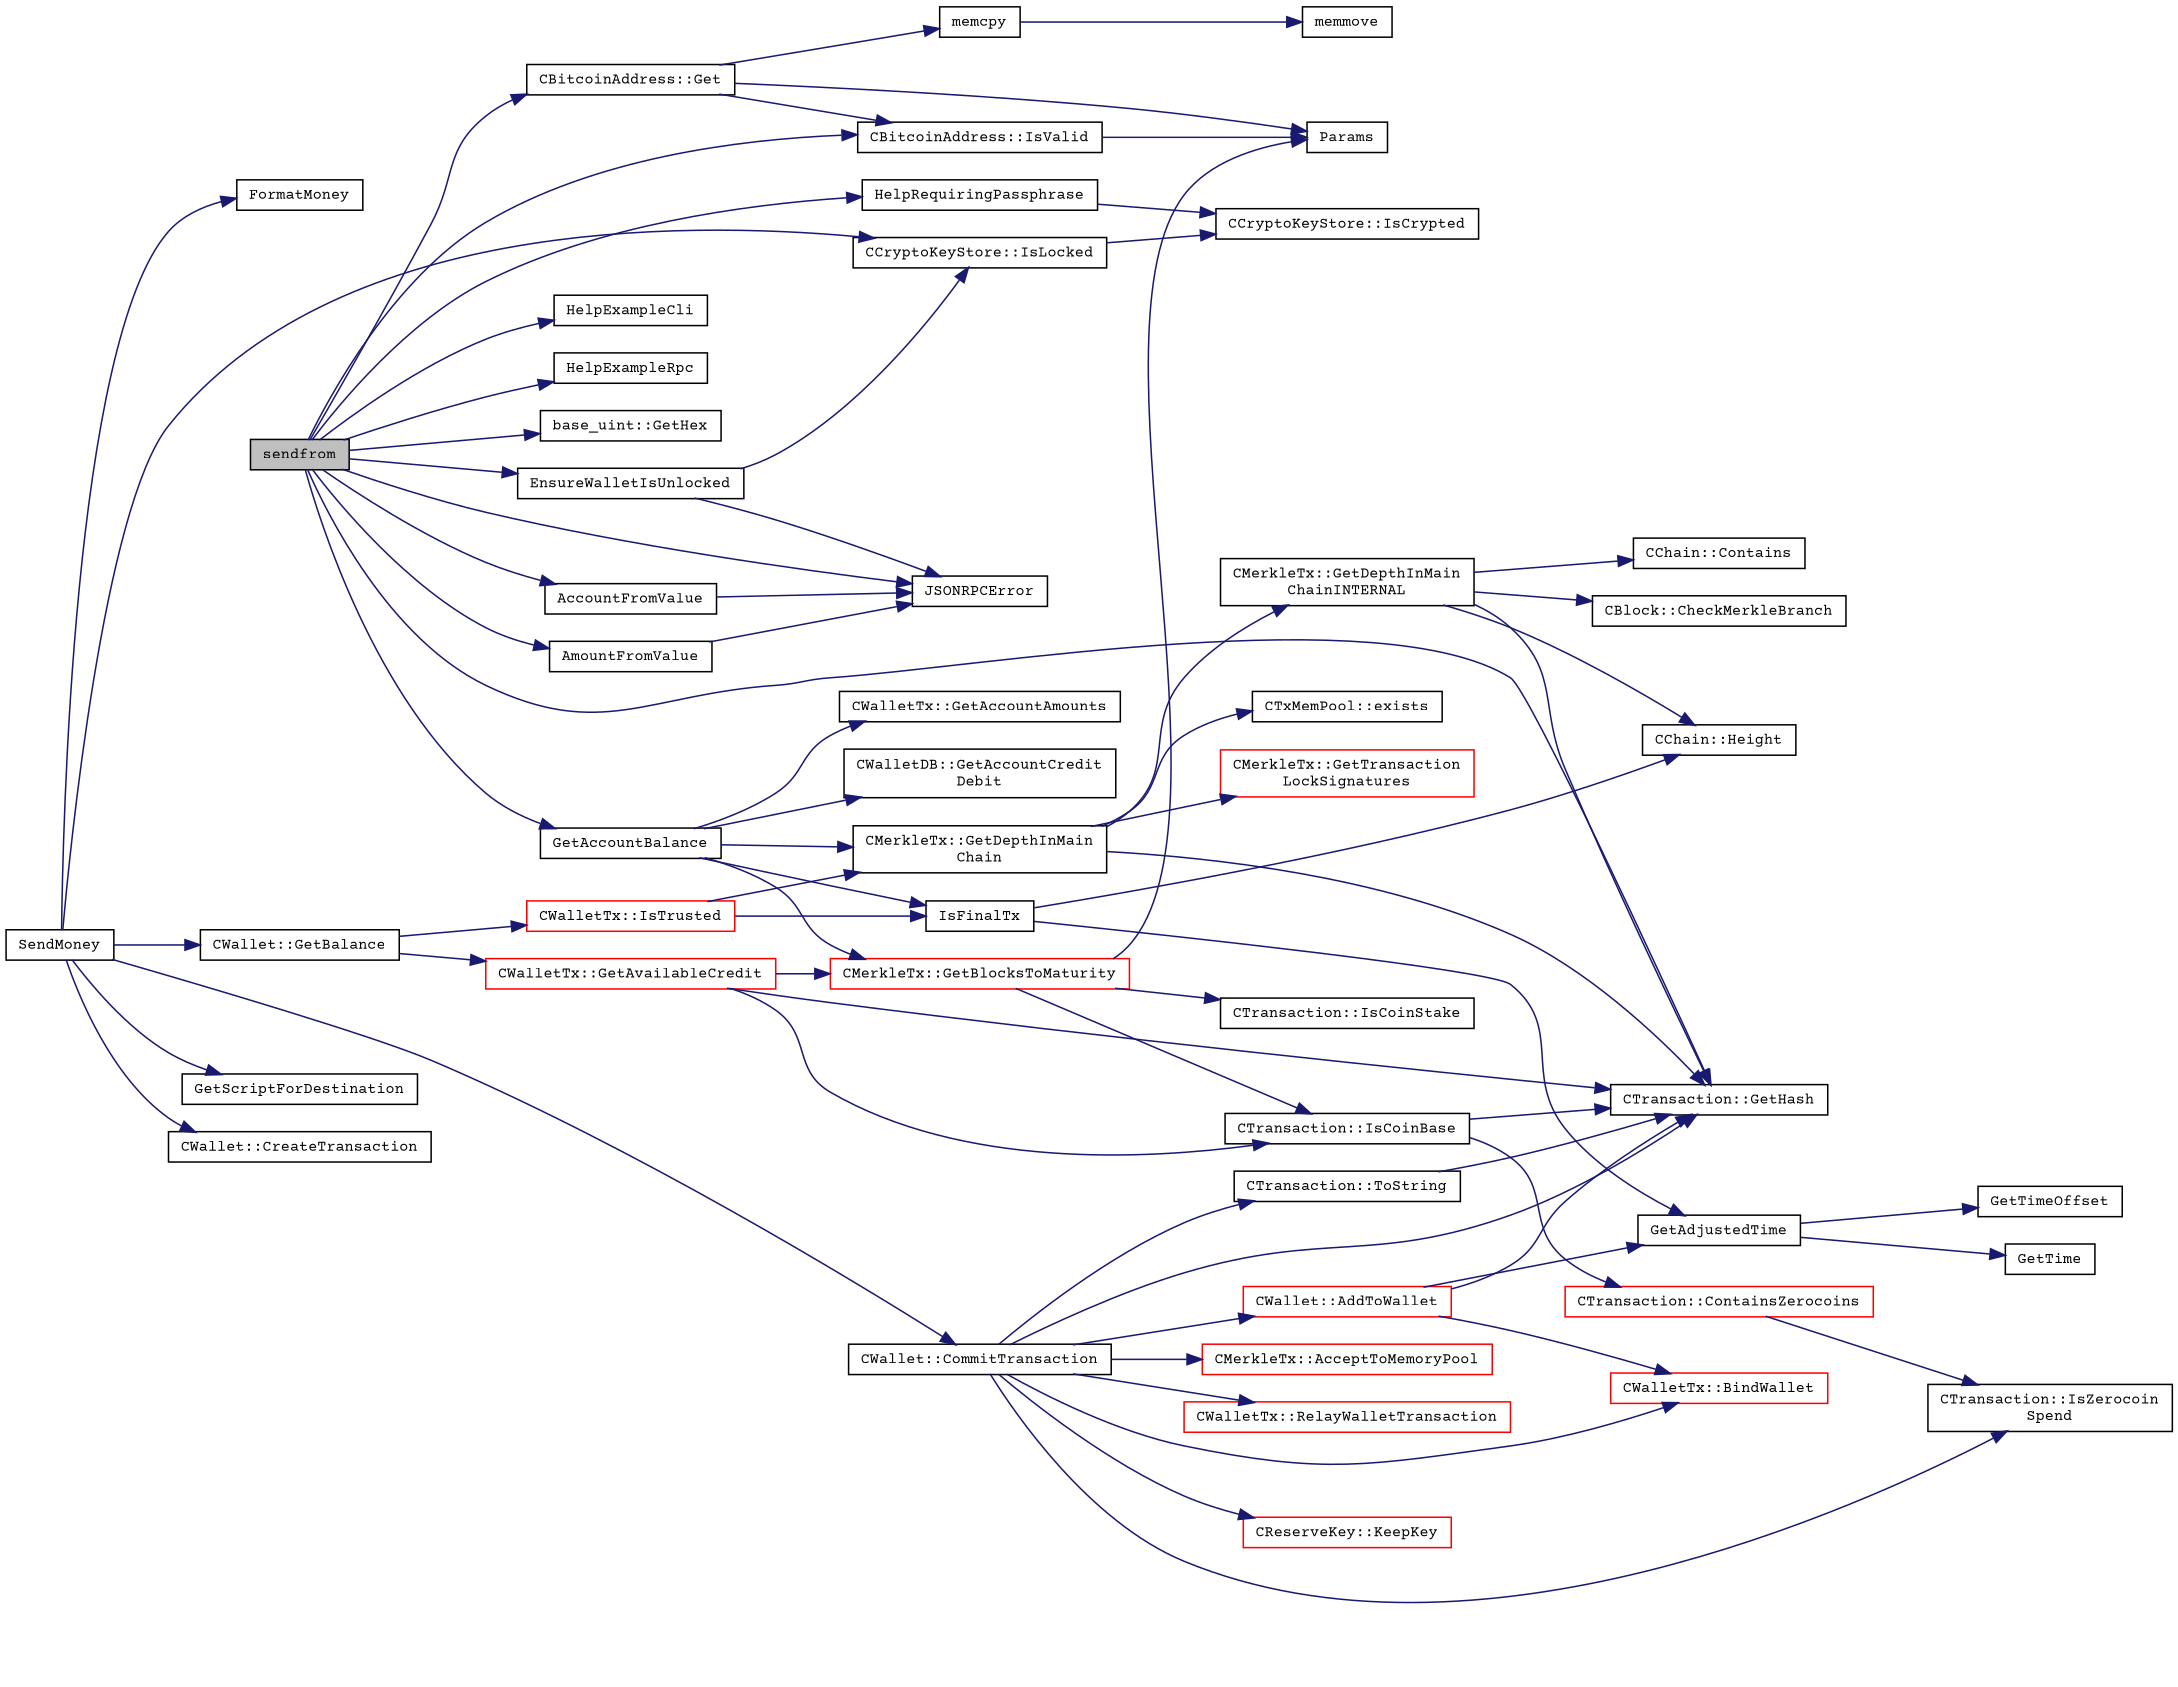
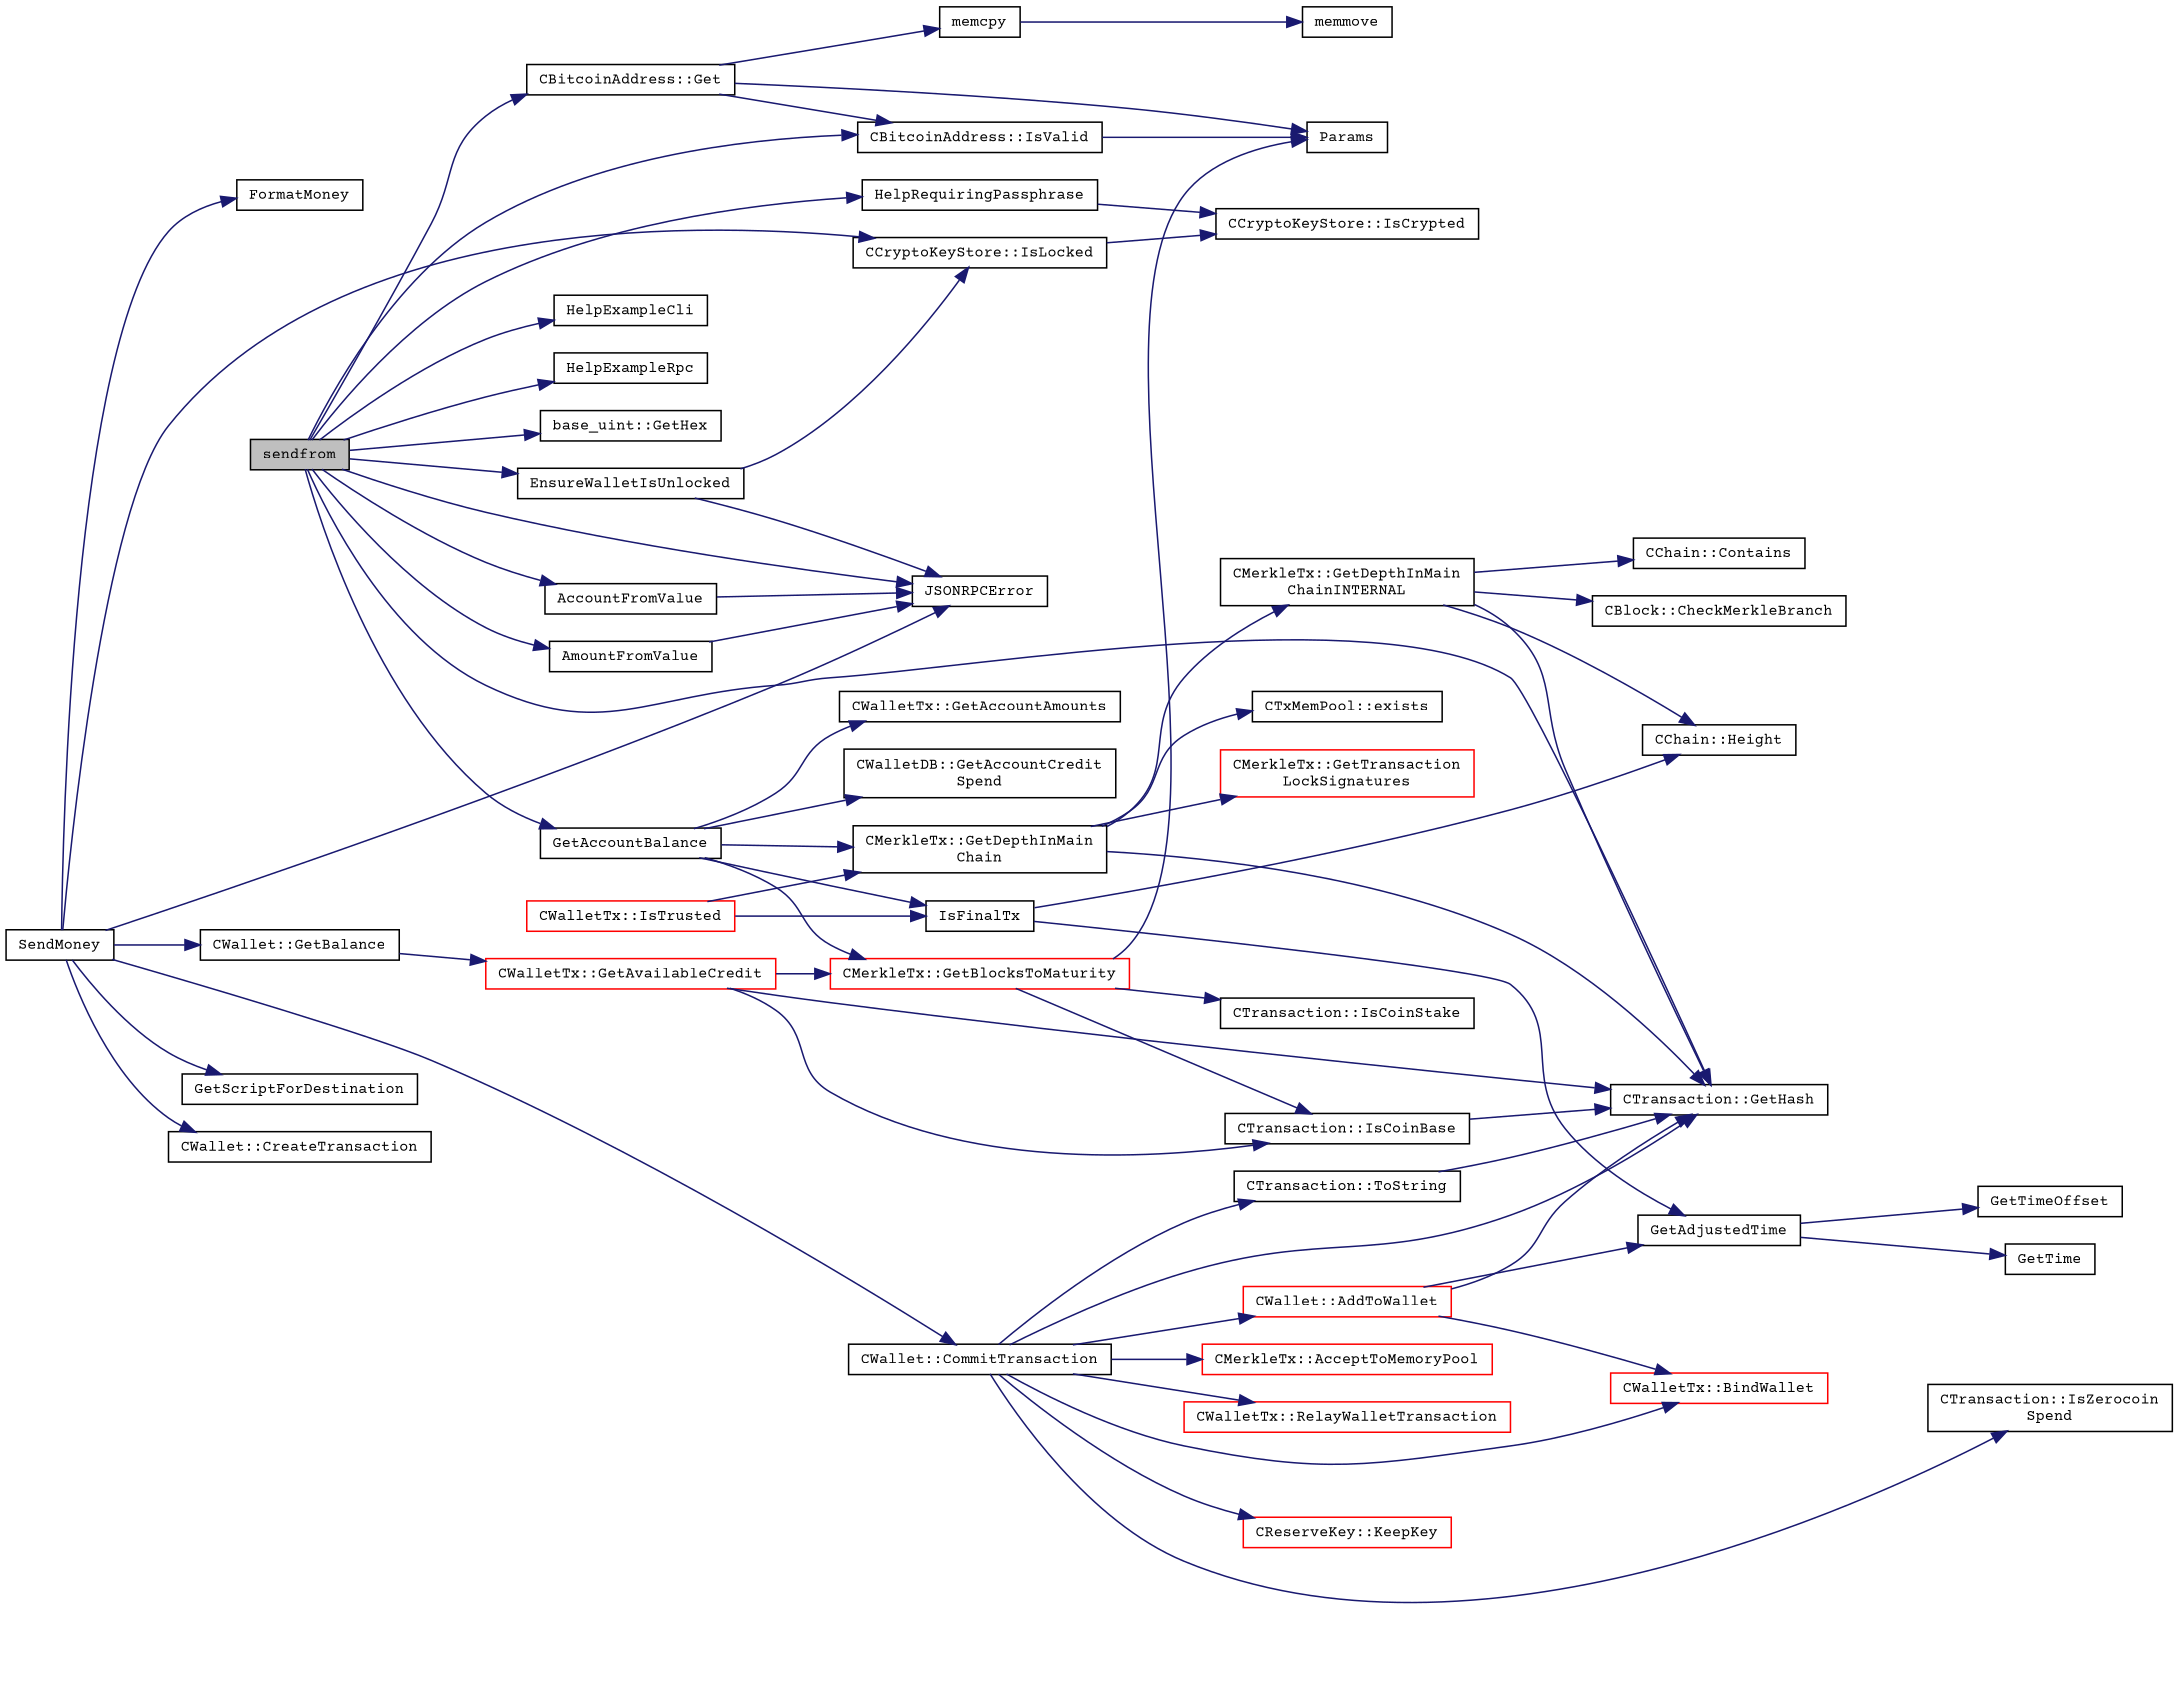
(980, 773) -> (980, 773)
none -> (525, 783)
(455, 931) -> none
(1719, 1302) -> none
